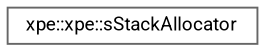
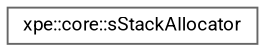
(133, 26) -> (133, 26)
